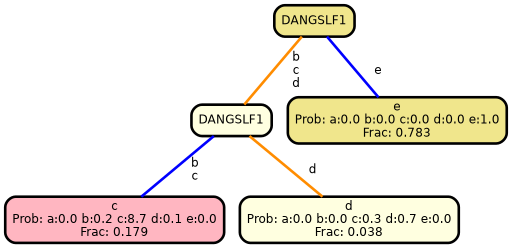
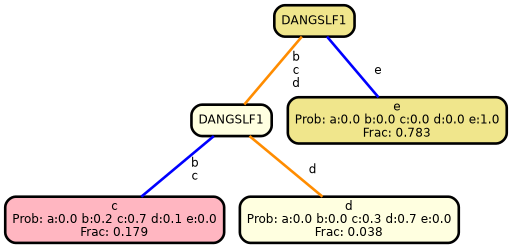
(115, 220) -> (115, 220)
